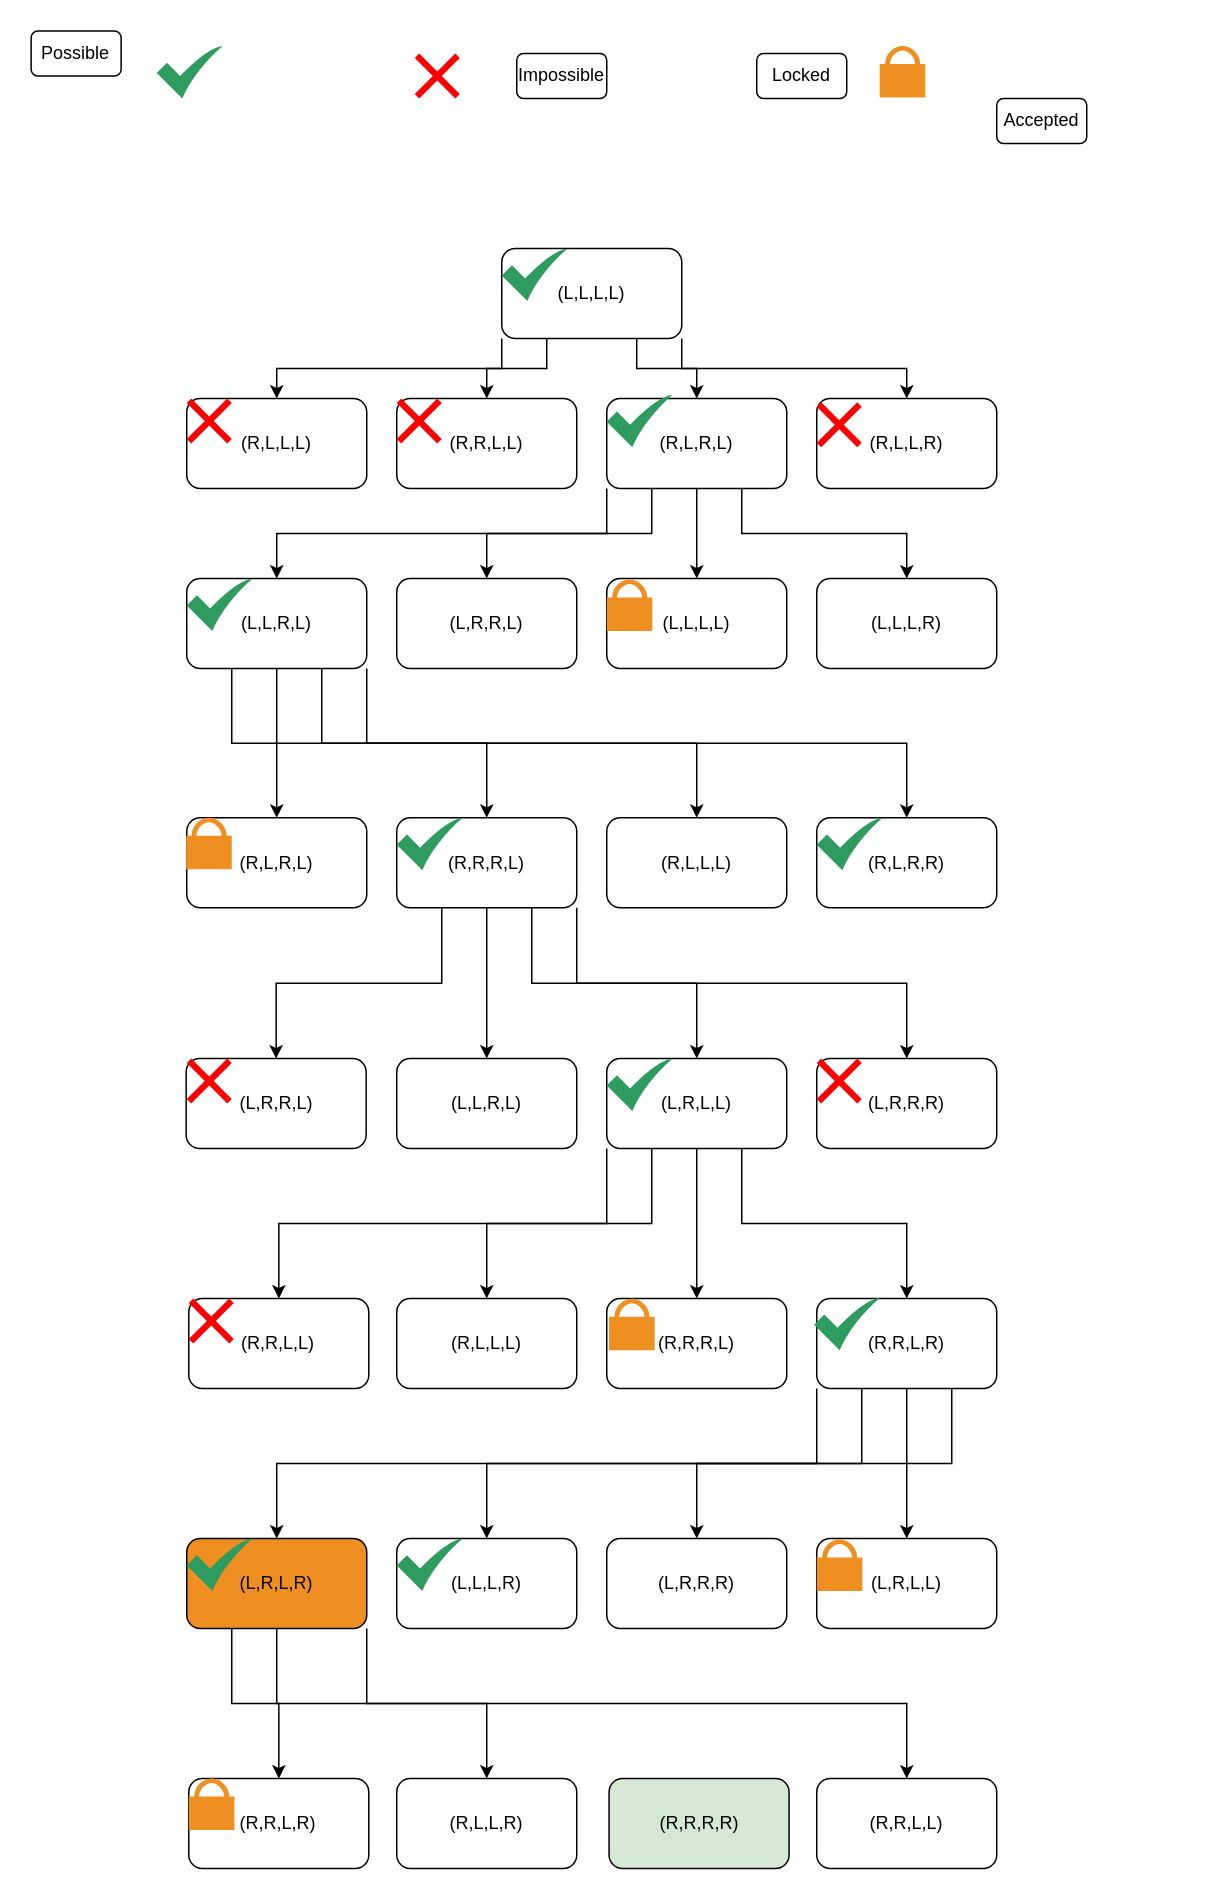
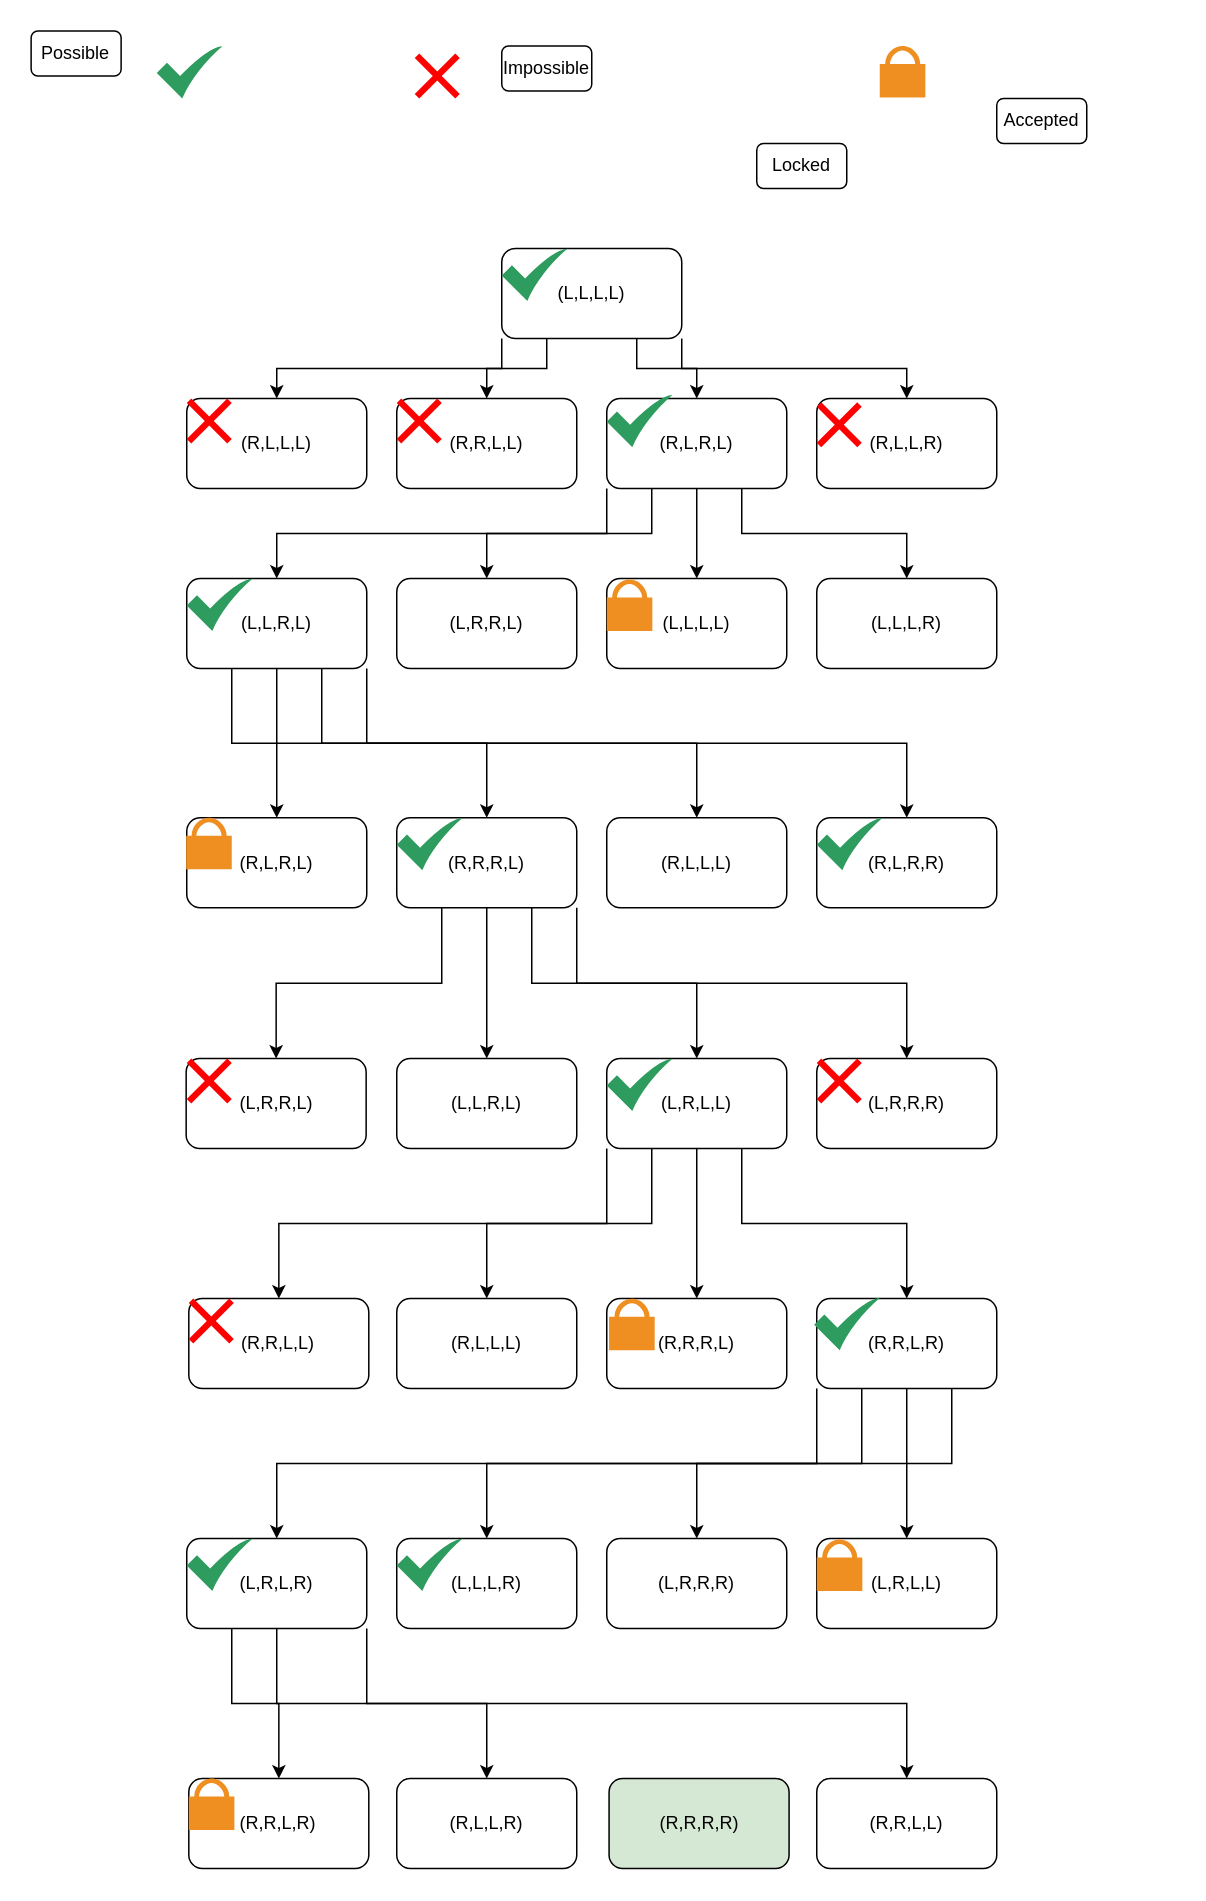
(562, 76) -> (547, 68)
(802, 76) -> (802, 166)
(277, 1583) -> (277, 1583)
